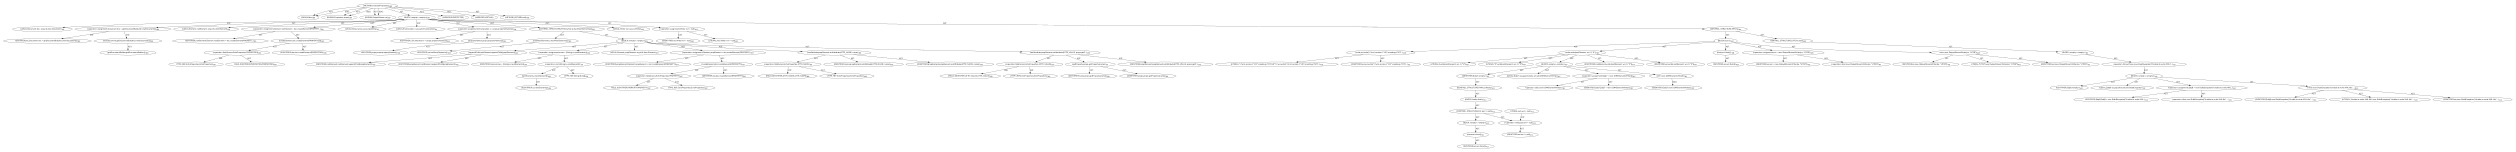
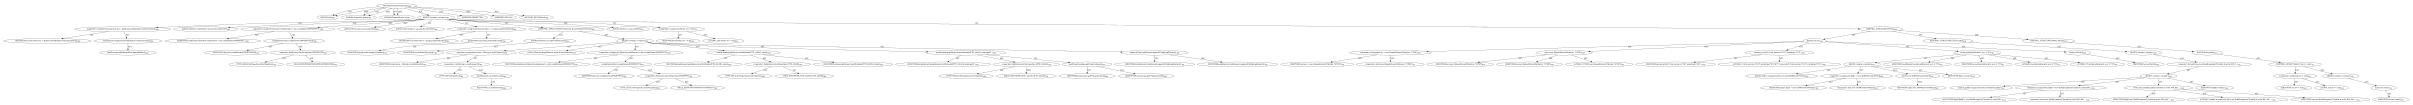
(42, 29) -> none
(1476, 81) -> (1963, 35)
(1521, 116) -> (2313, 82)
